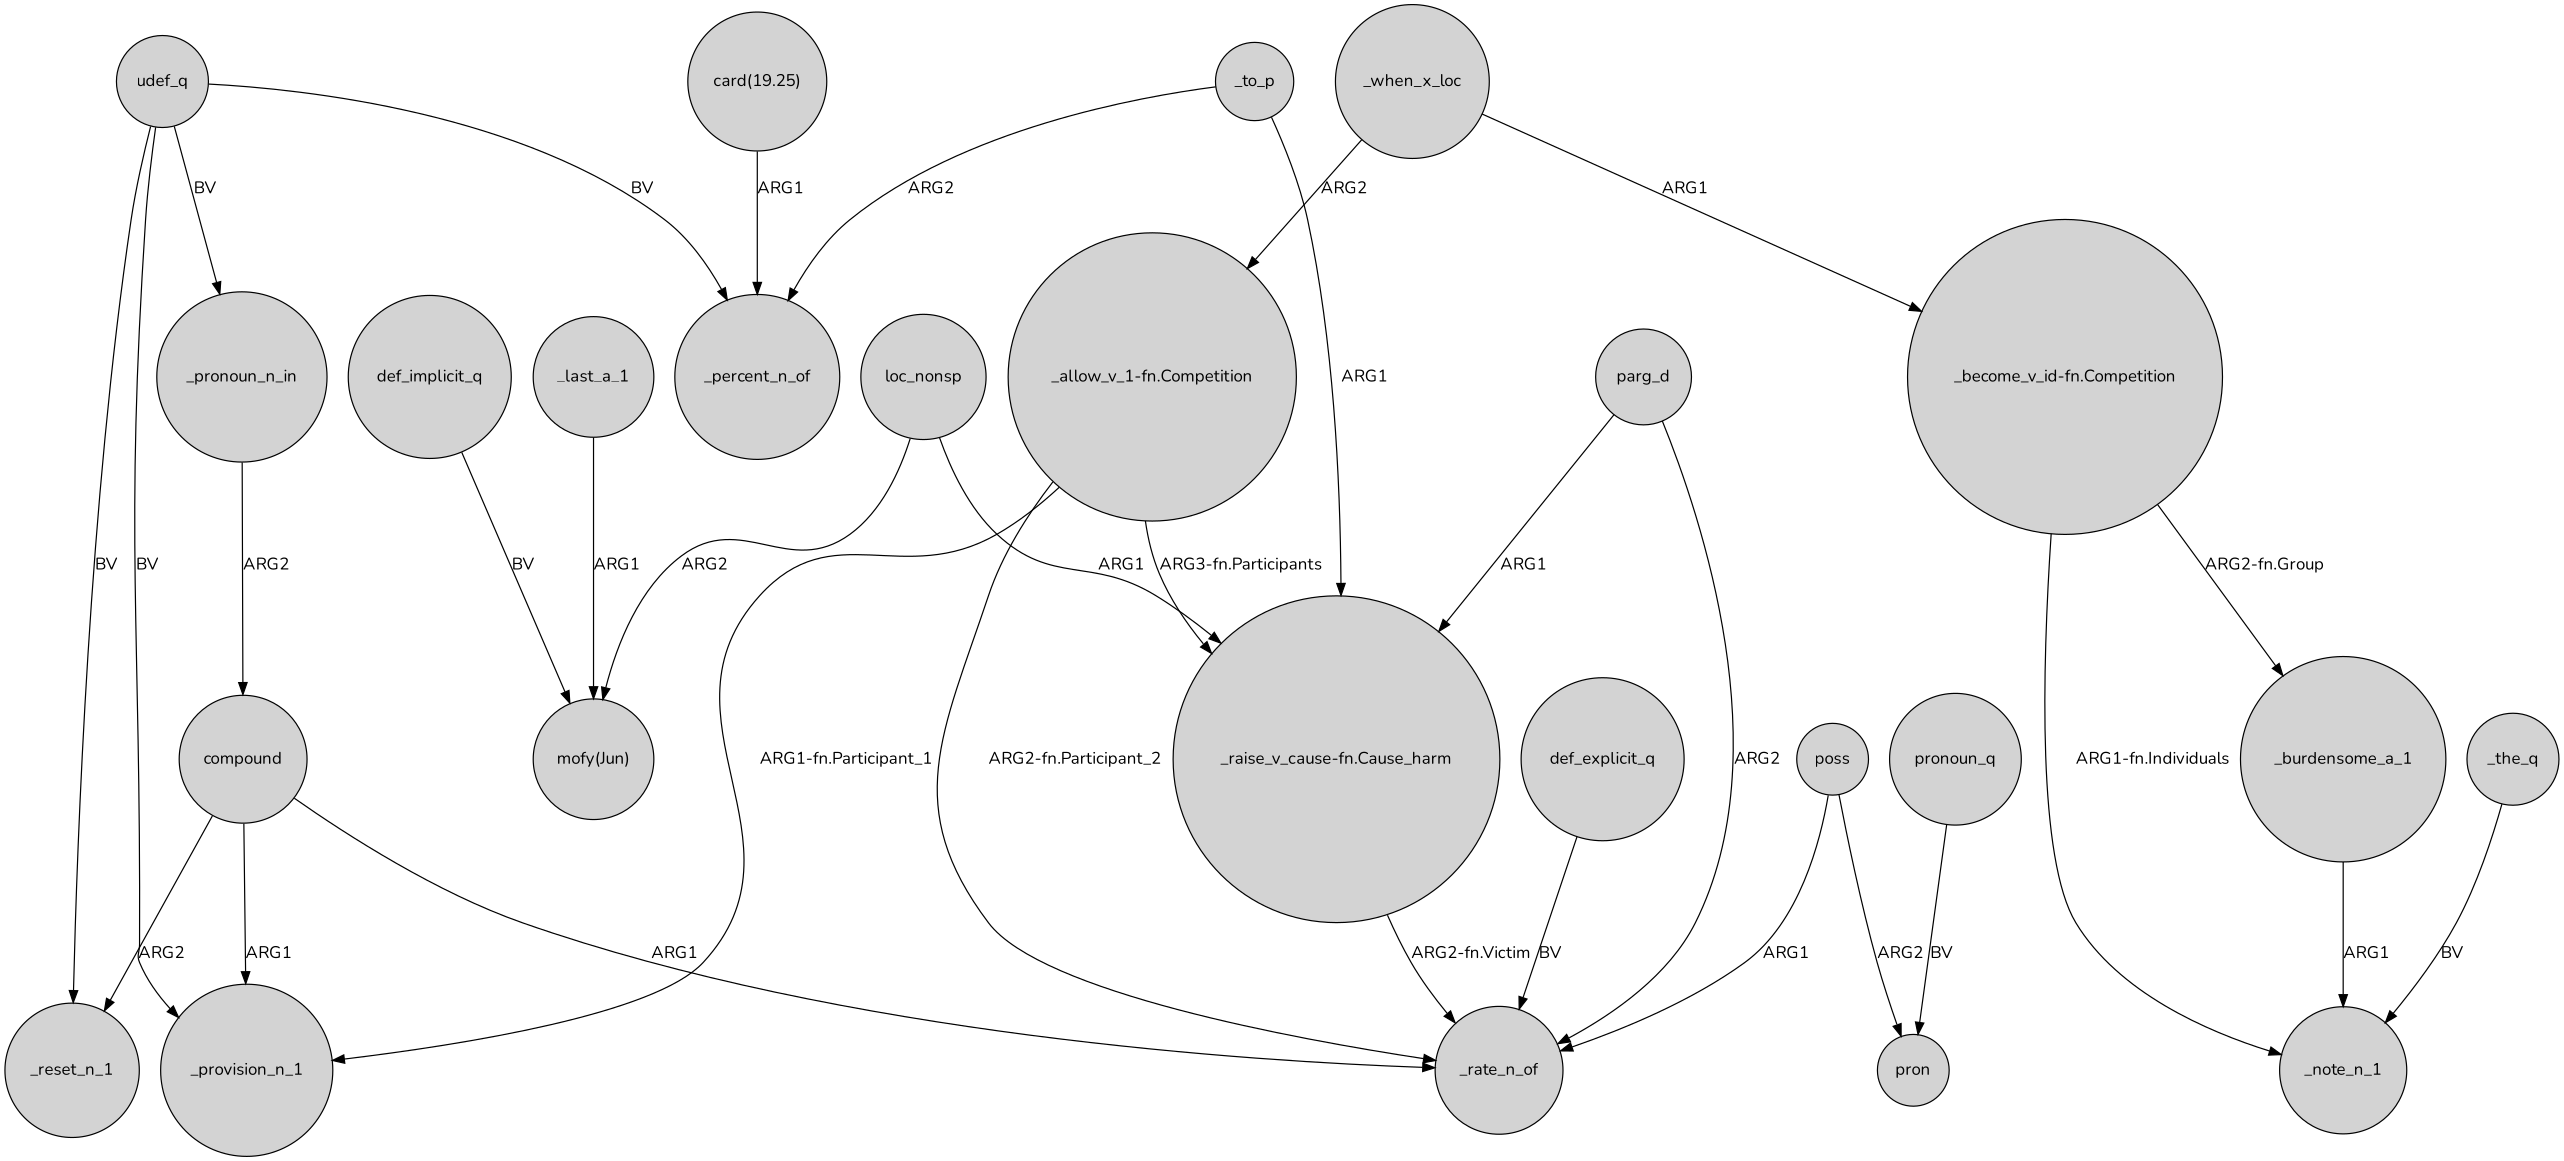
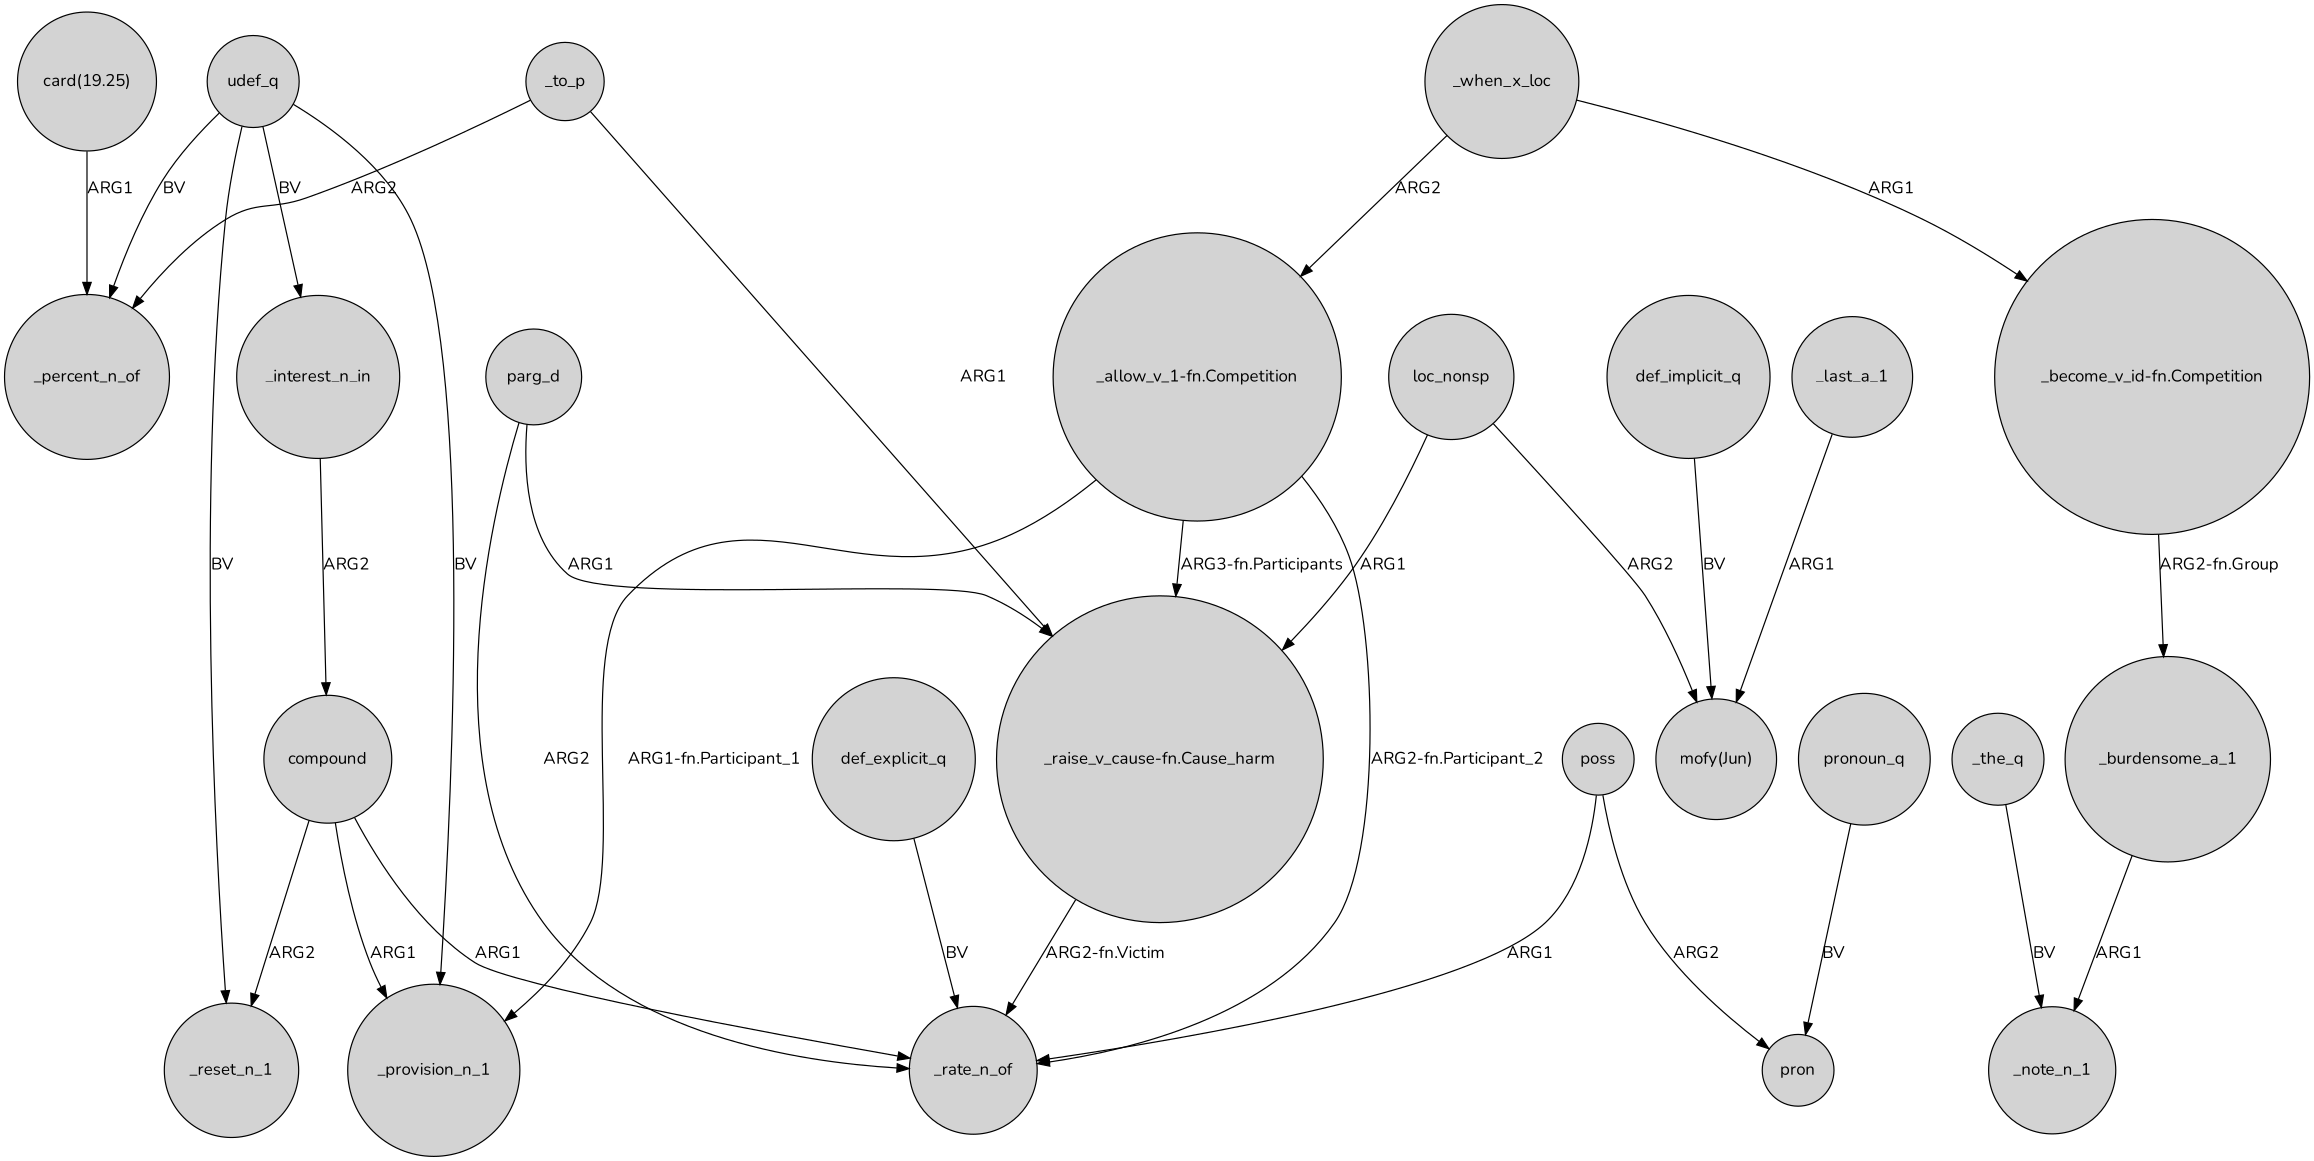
(242, 377) -> (318, 377)
(2054, 848) -> none
